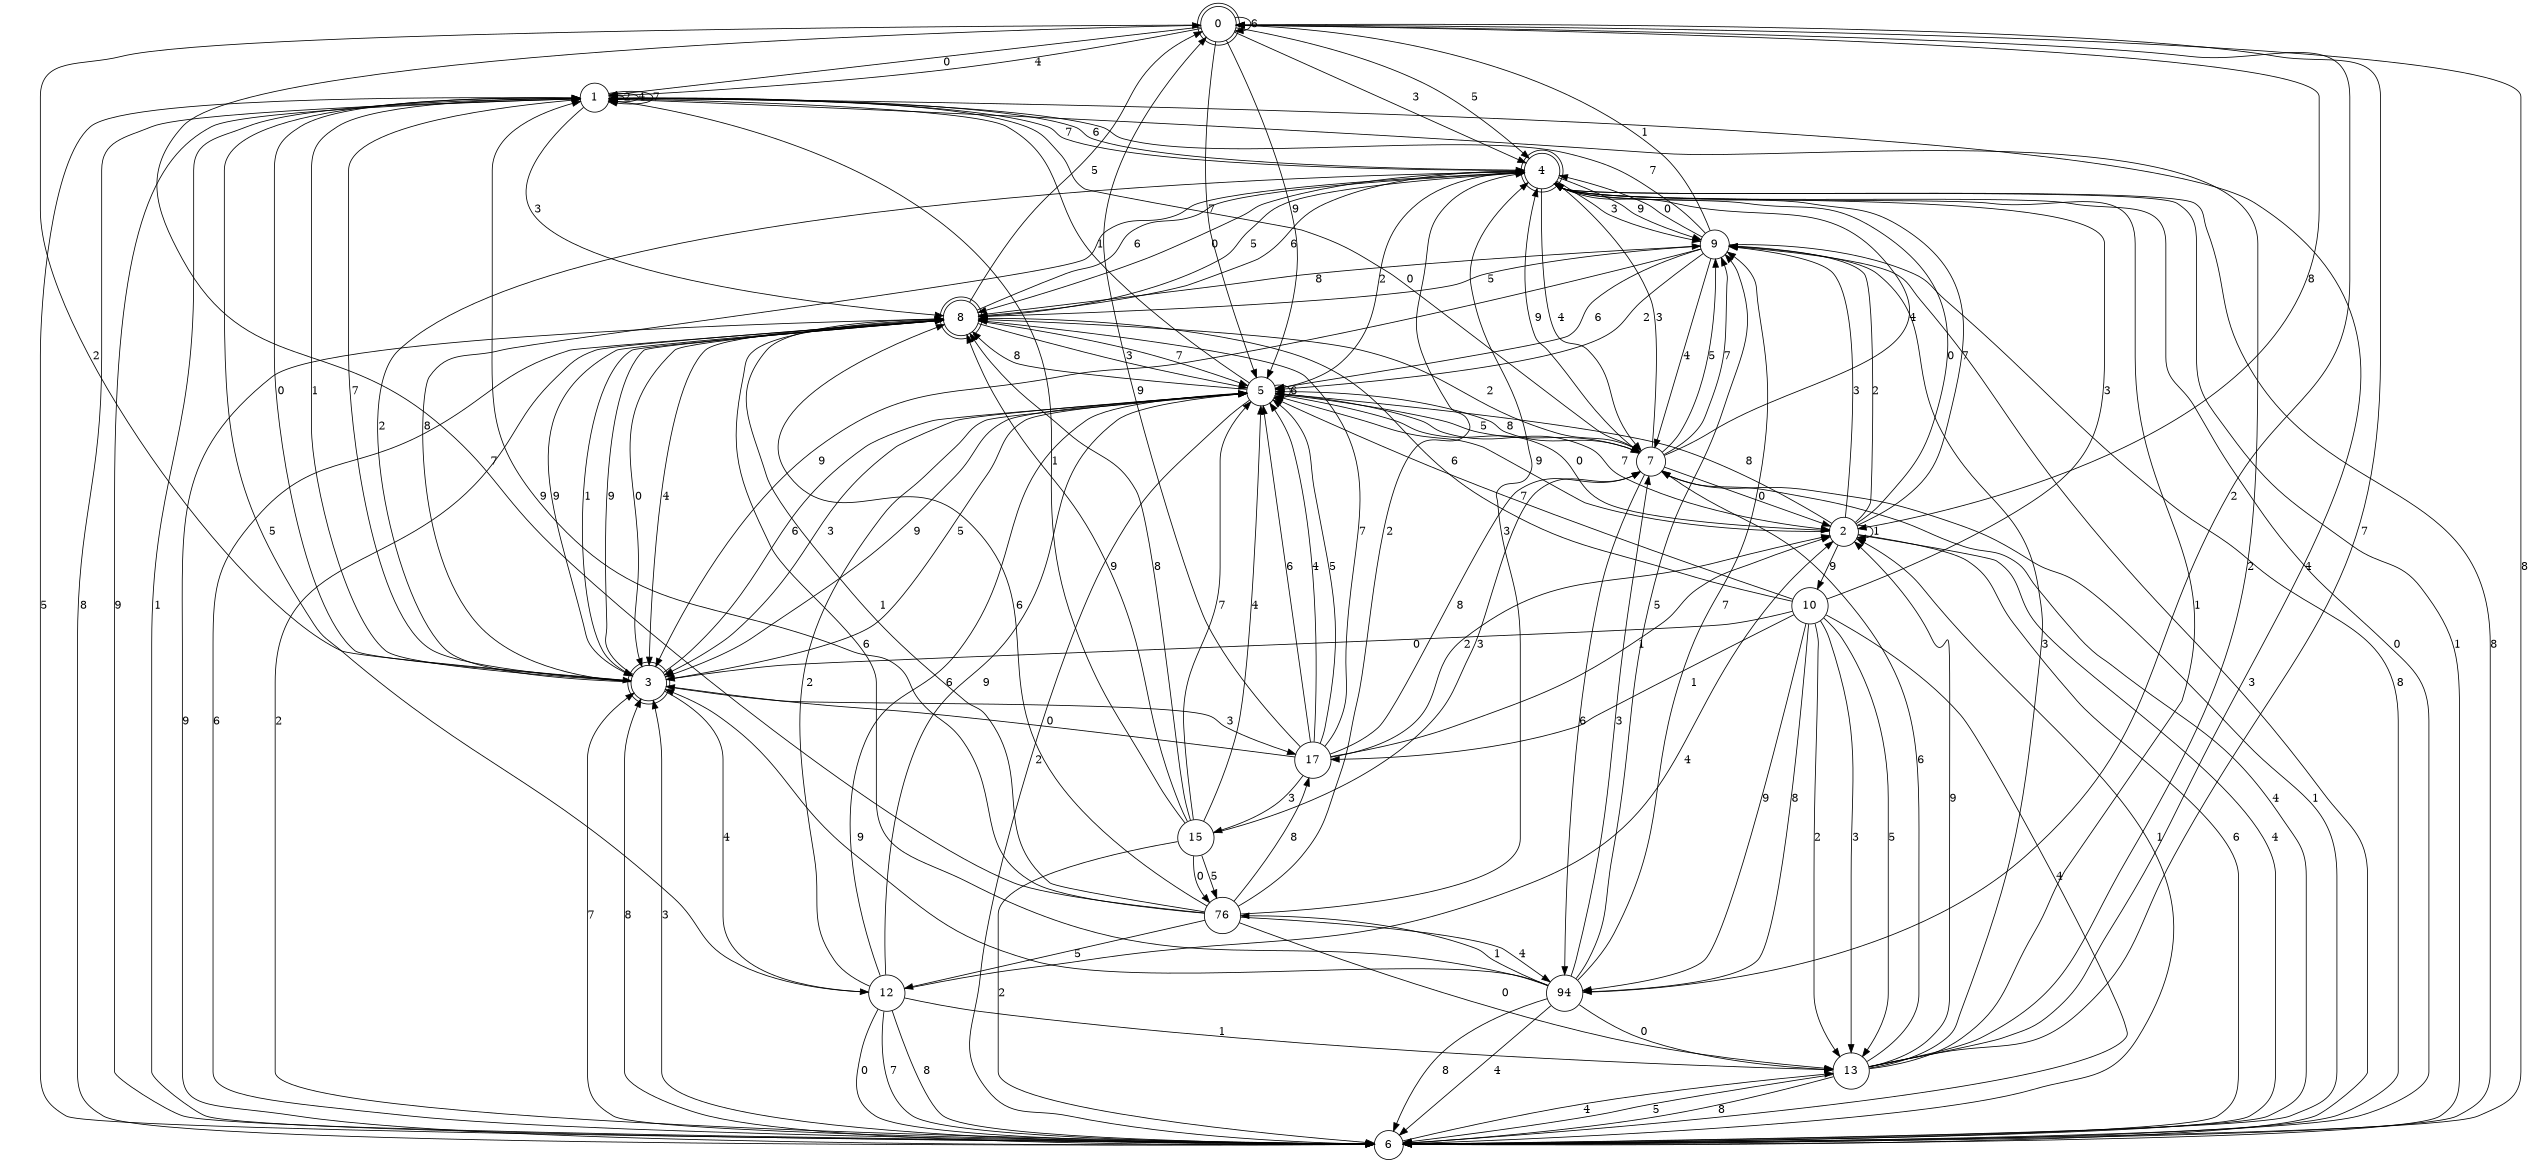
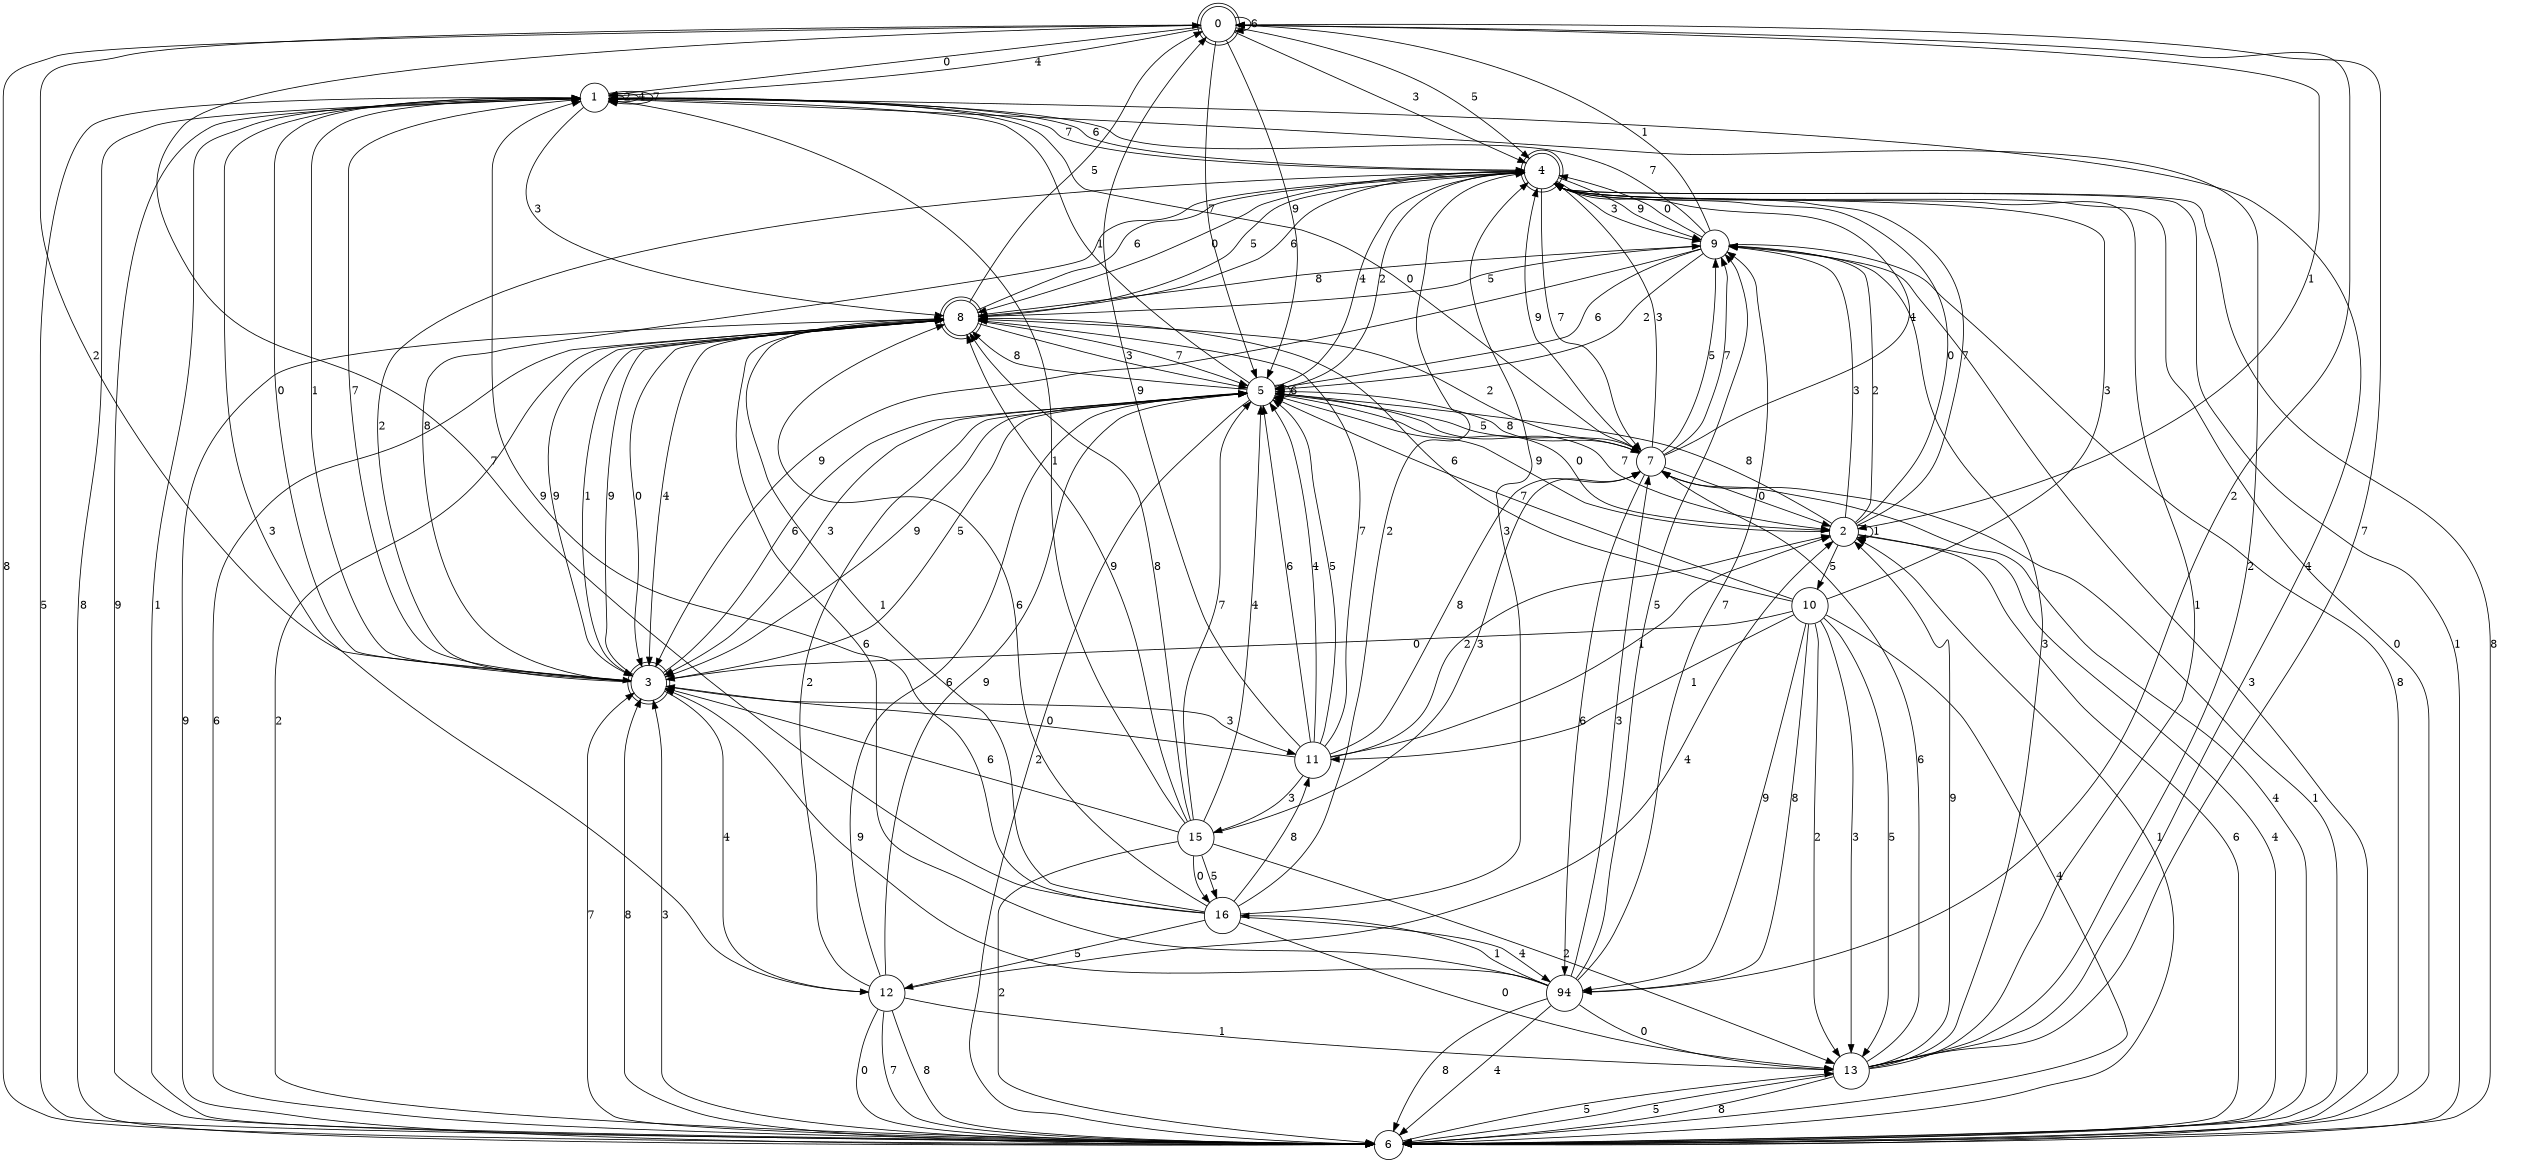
none -> (1369, 249)
(2312, 280) -> (2312, 280)
(1561, 318) -> (1561, 318)
(1684, 349) -> none
(2521, 514) -> (3, 669)
(273, 532) -> (273, 532)
(1833, 567) -> (1833, 567)
none -> (926, 760)
(1313, 760) -> (1313, 760)
(1223, 915) -> (1223, 915)
none -> (1522, 946)
(1587, 1110) -> (1587, 1110)
